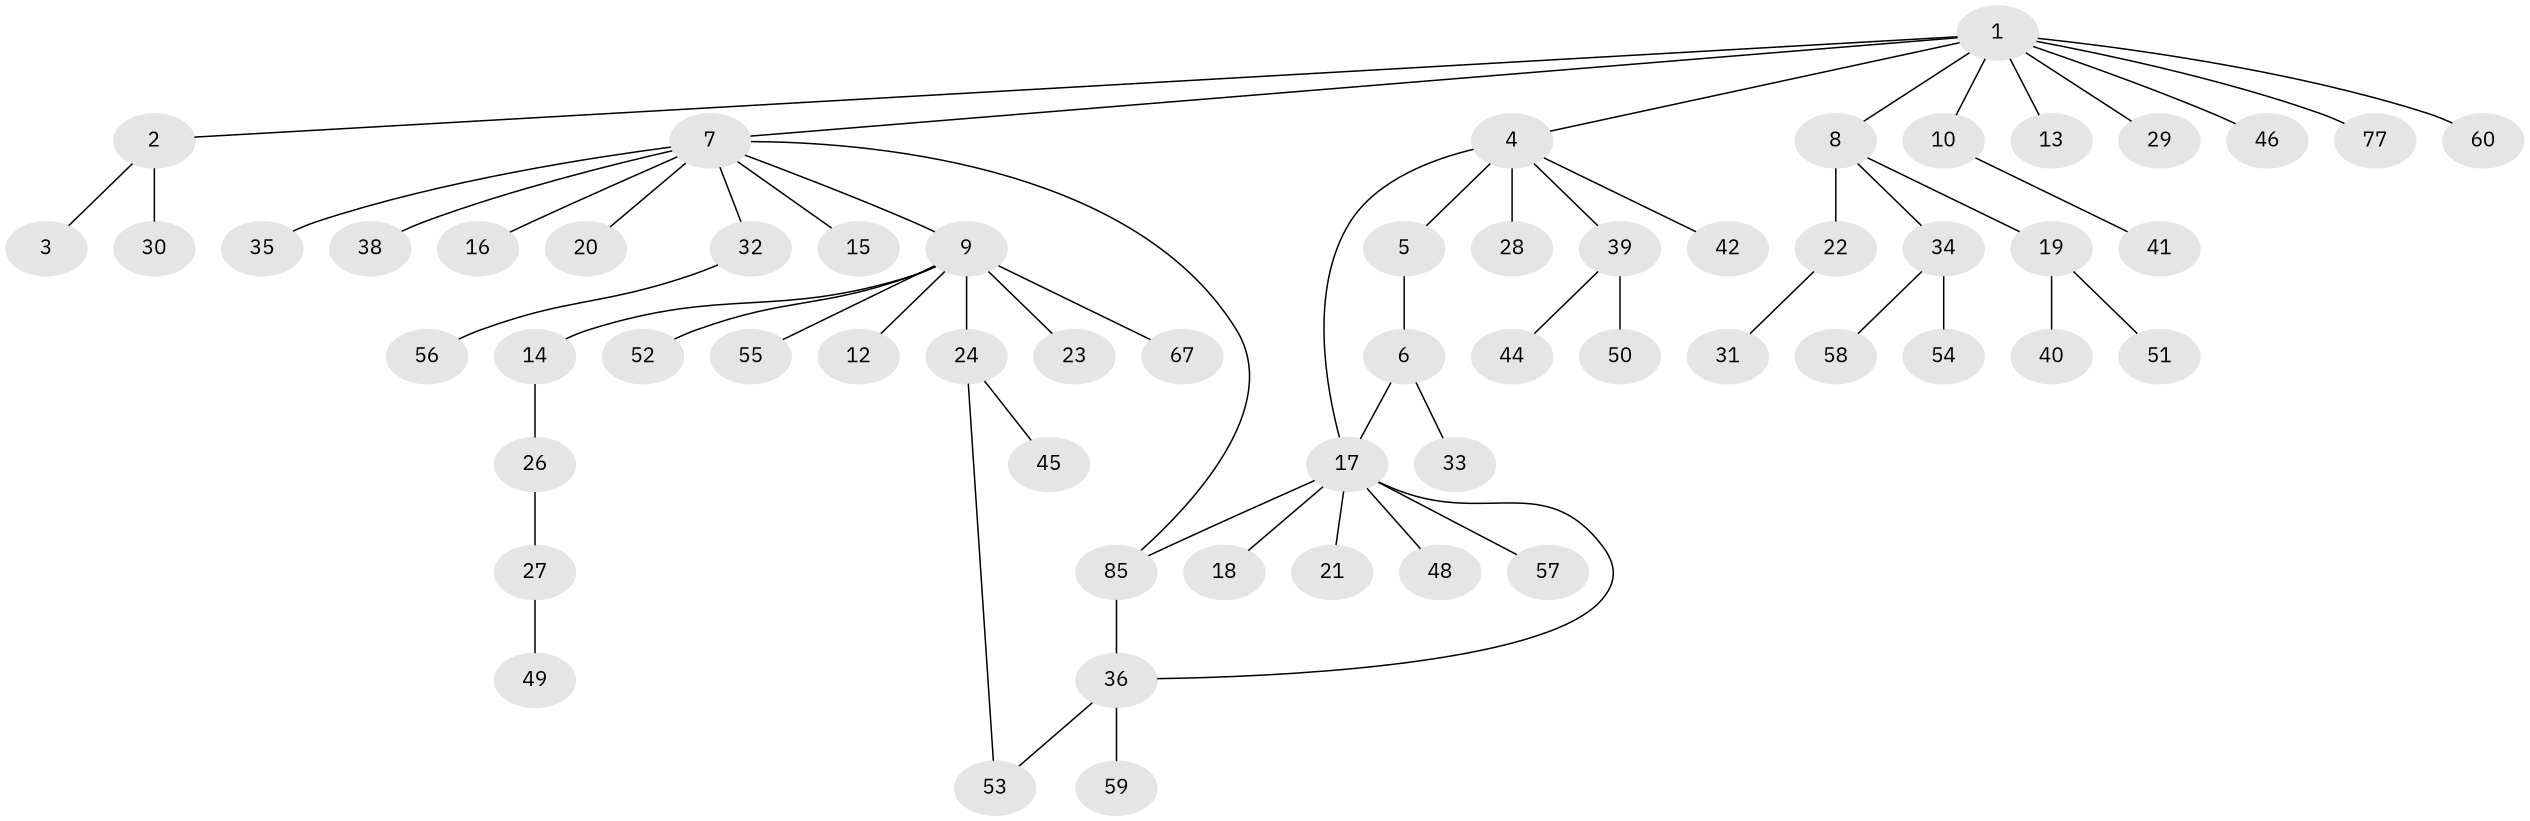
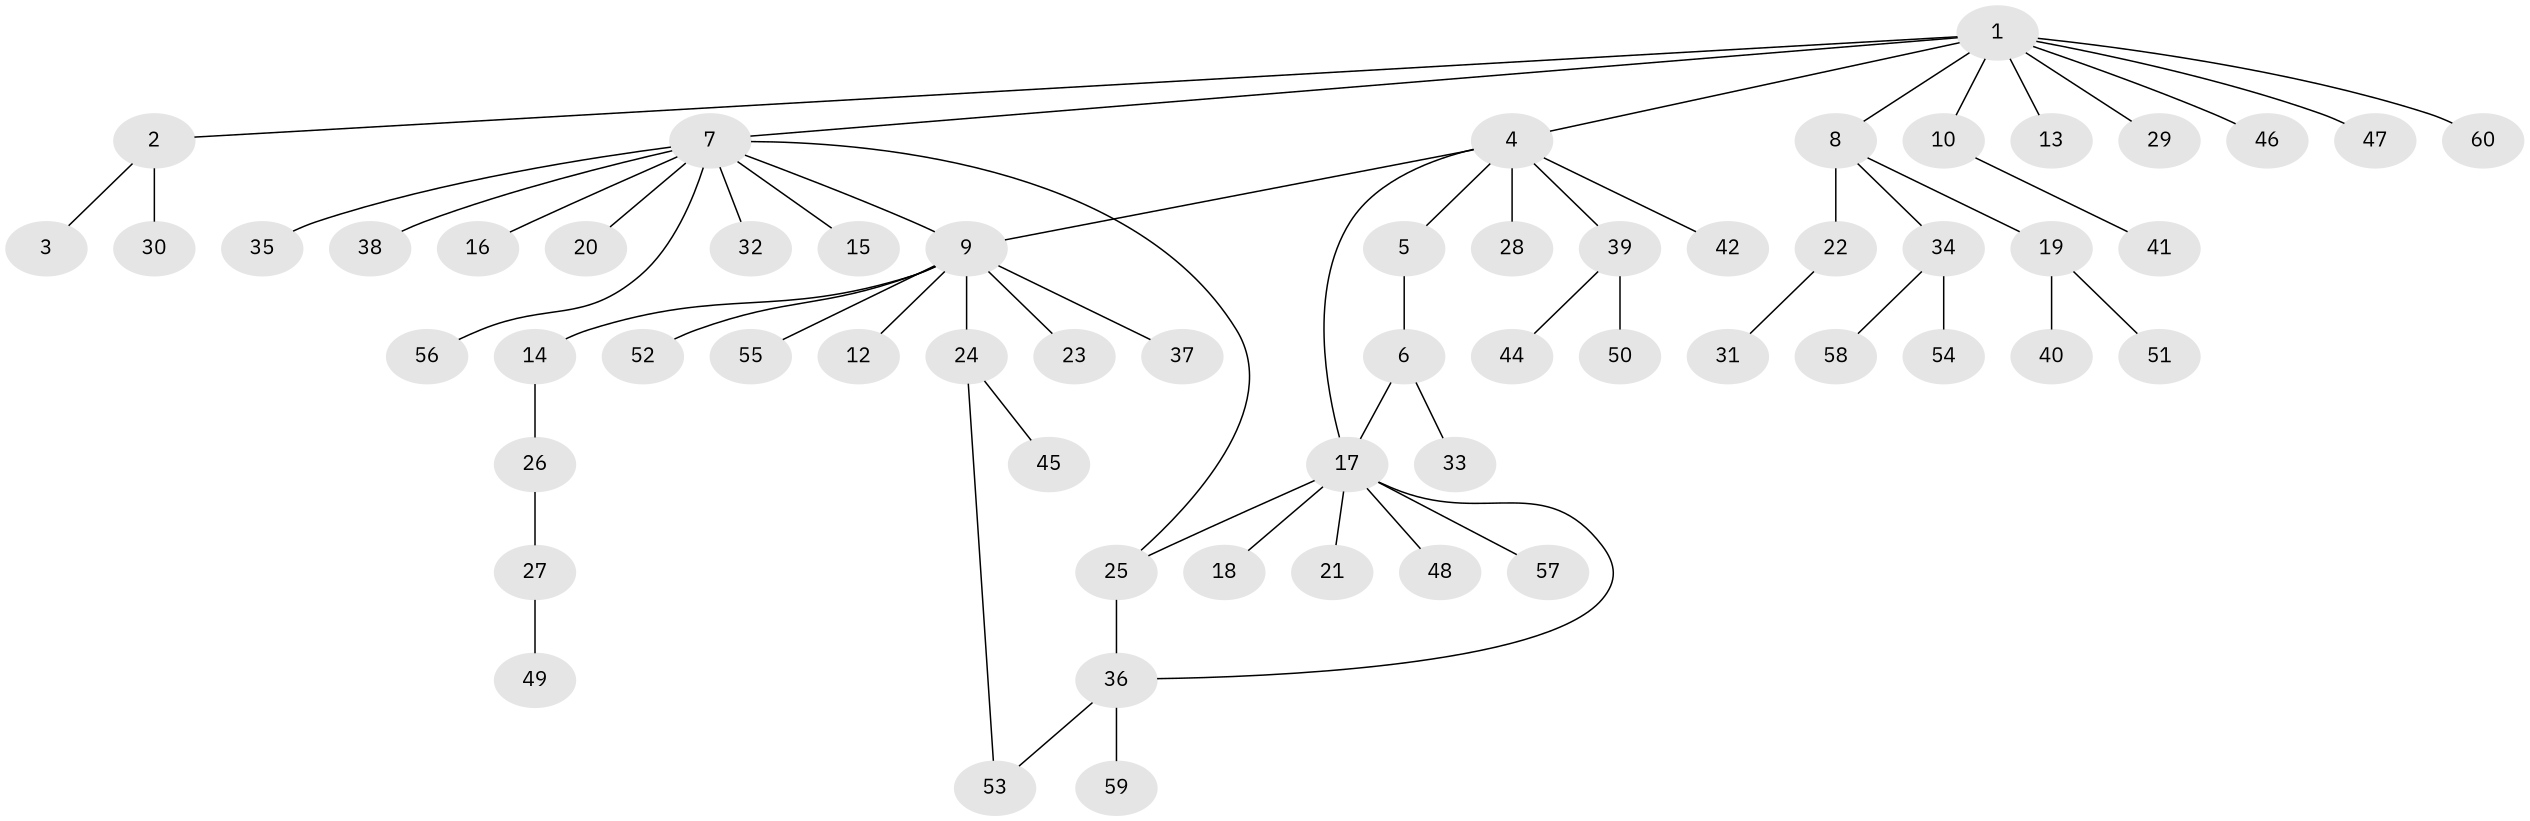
(2375, 141) -> (2375, 141)
none -> (1239, 195)
(588, 301) -> (612, 295)
(1182, 357) -> (1182, 357)
(1116, 572) -> (1116, 572)
